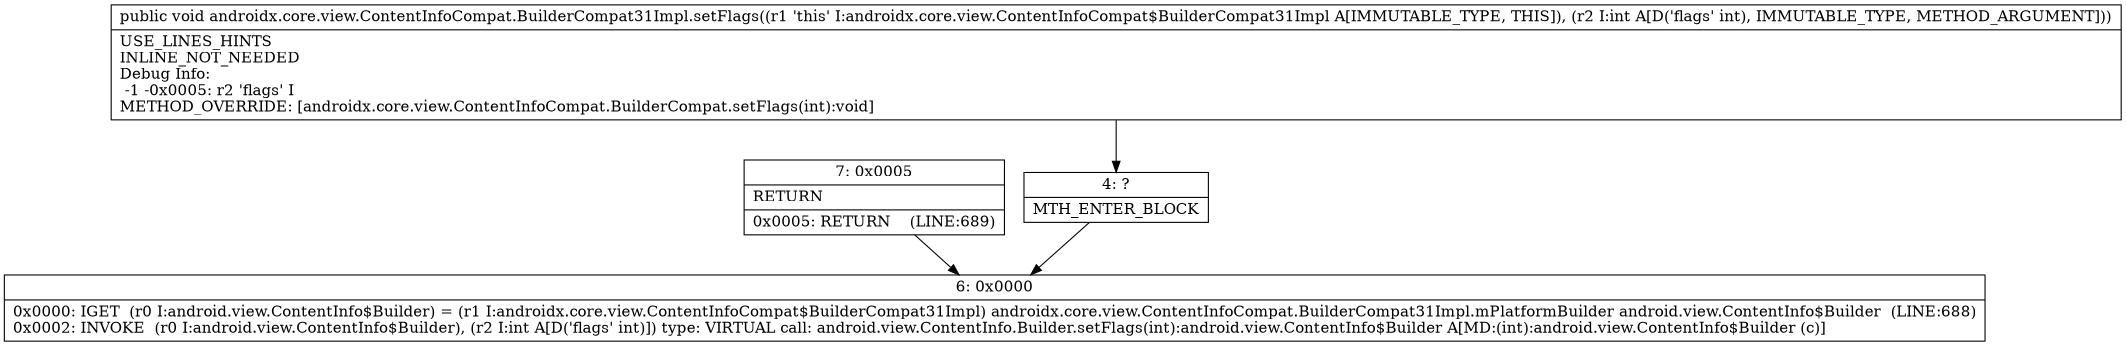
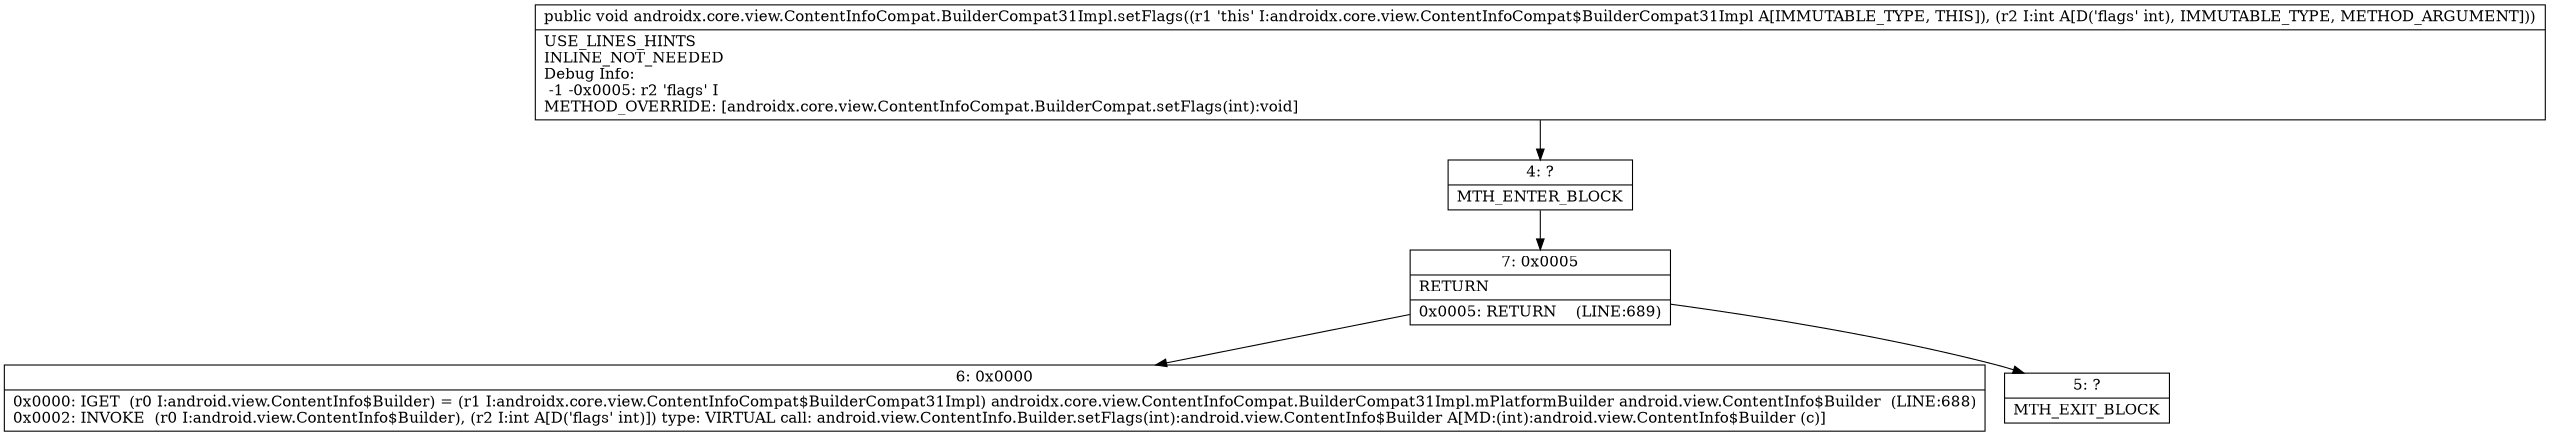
(1064, 245) -> (1540, 225)
none -> (2087, 398)
